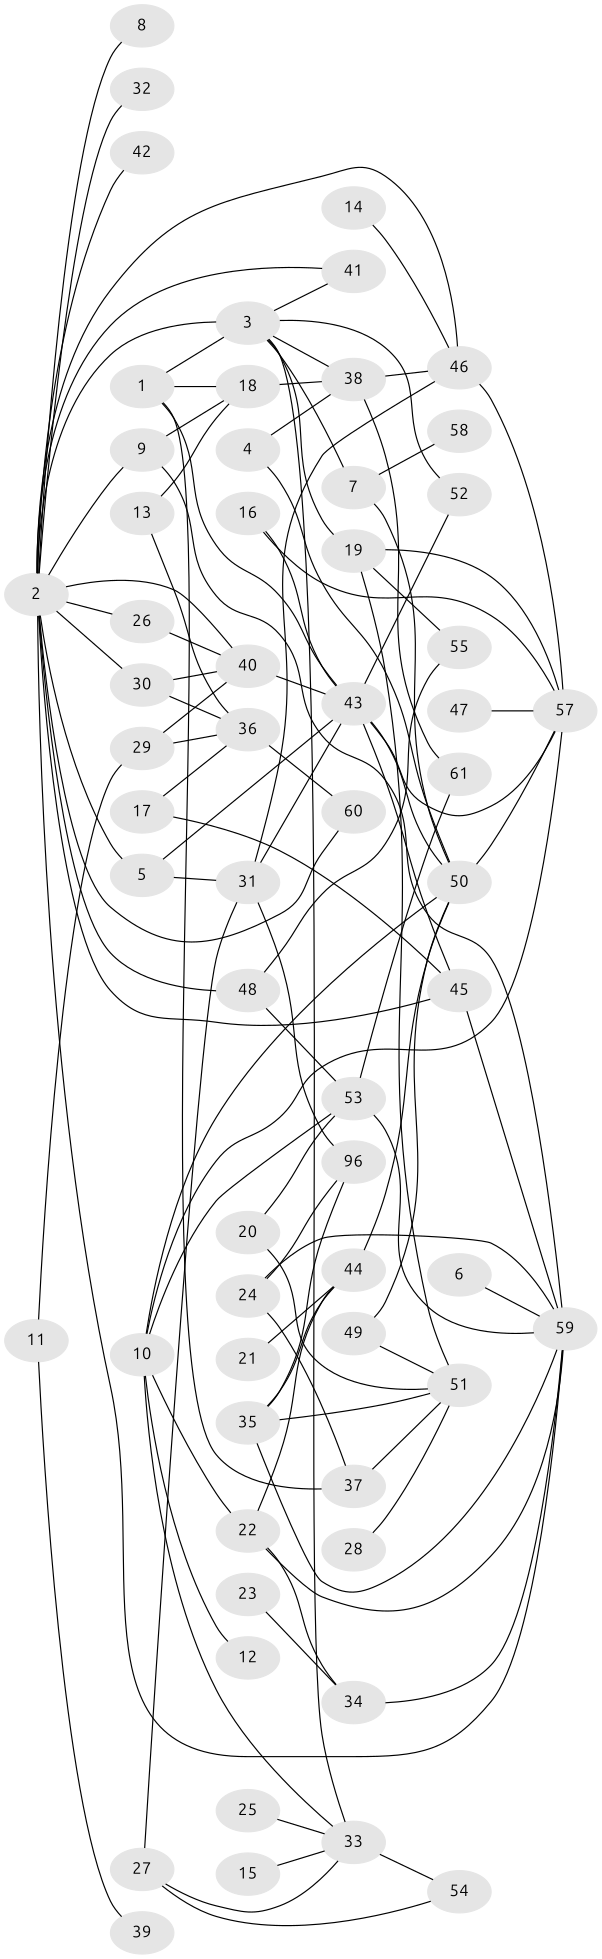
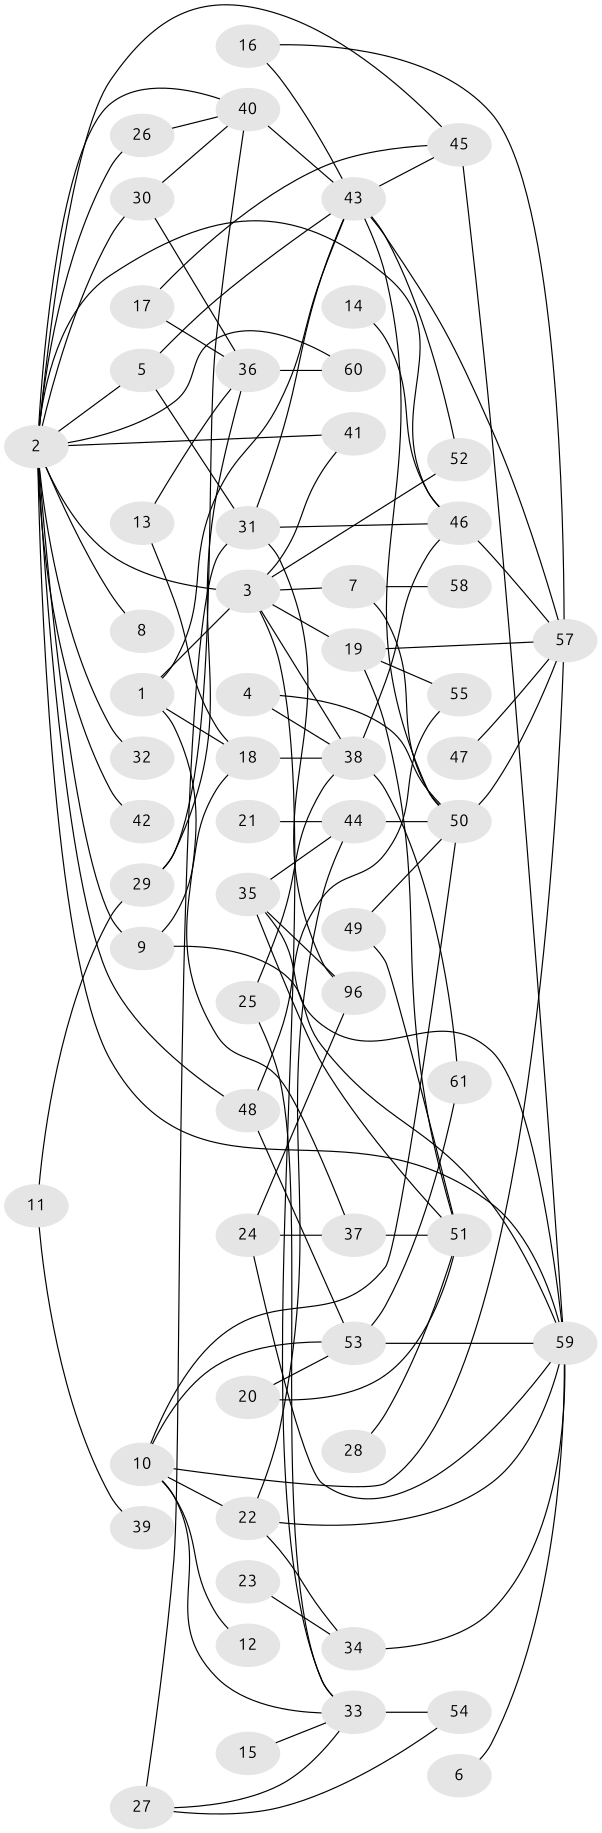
none -> (287, 904)
